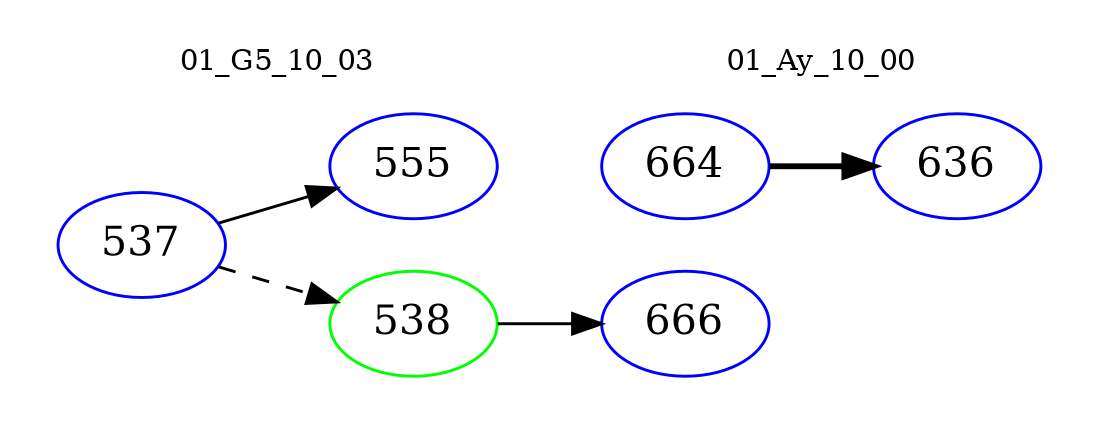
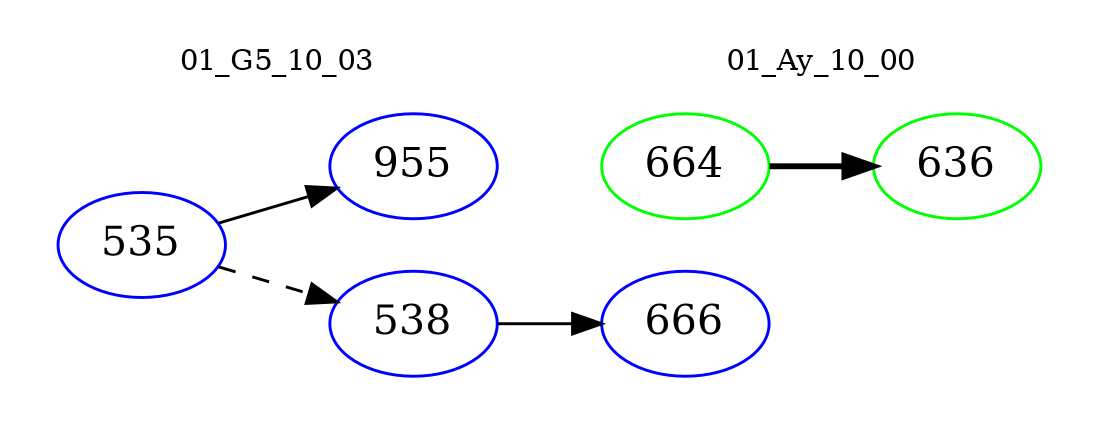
(414, 166) -> (414, 166)
(685, 166) -> (685, 166)
(957, 166) -> (957, 166)
(142, 245) -> (142, 245)
(414, 324) -> (414, 324)
